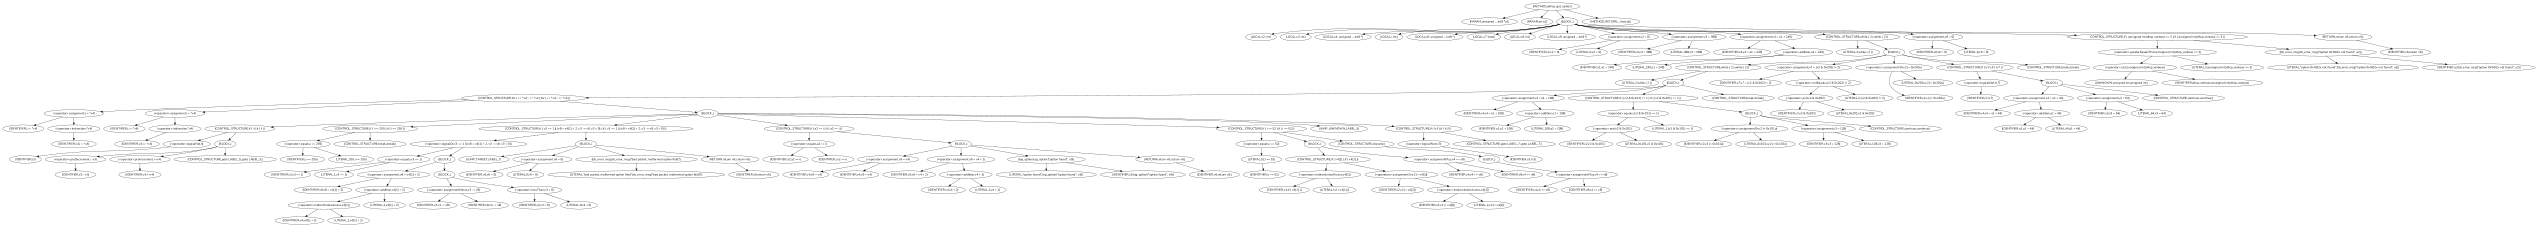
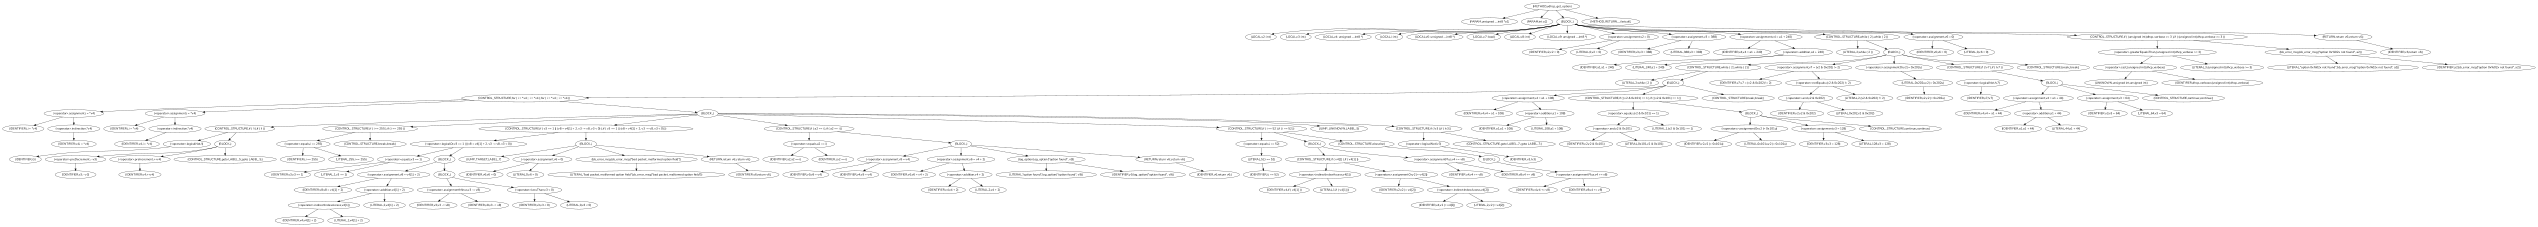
(1978, 74) -> none
(1891, 86) -> (1924, 89)
